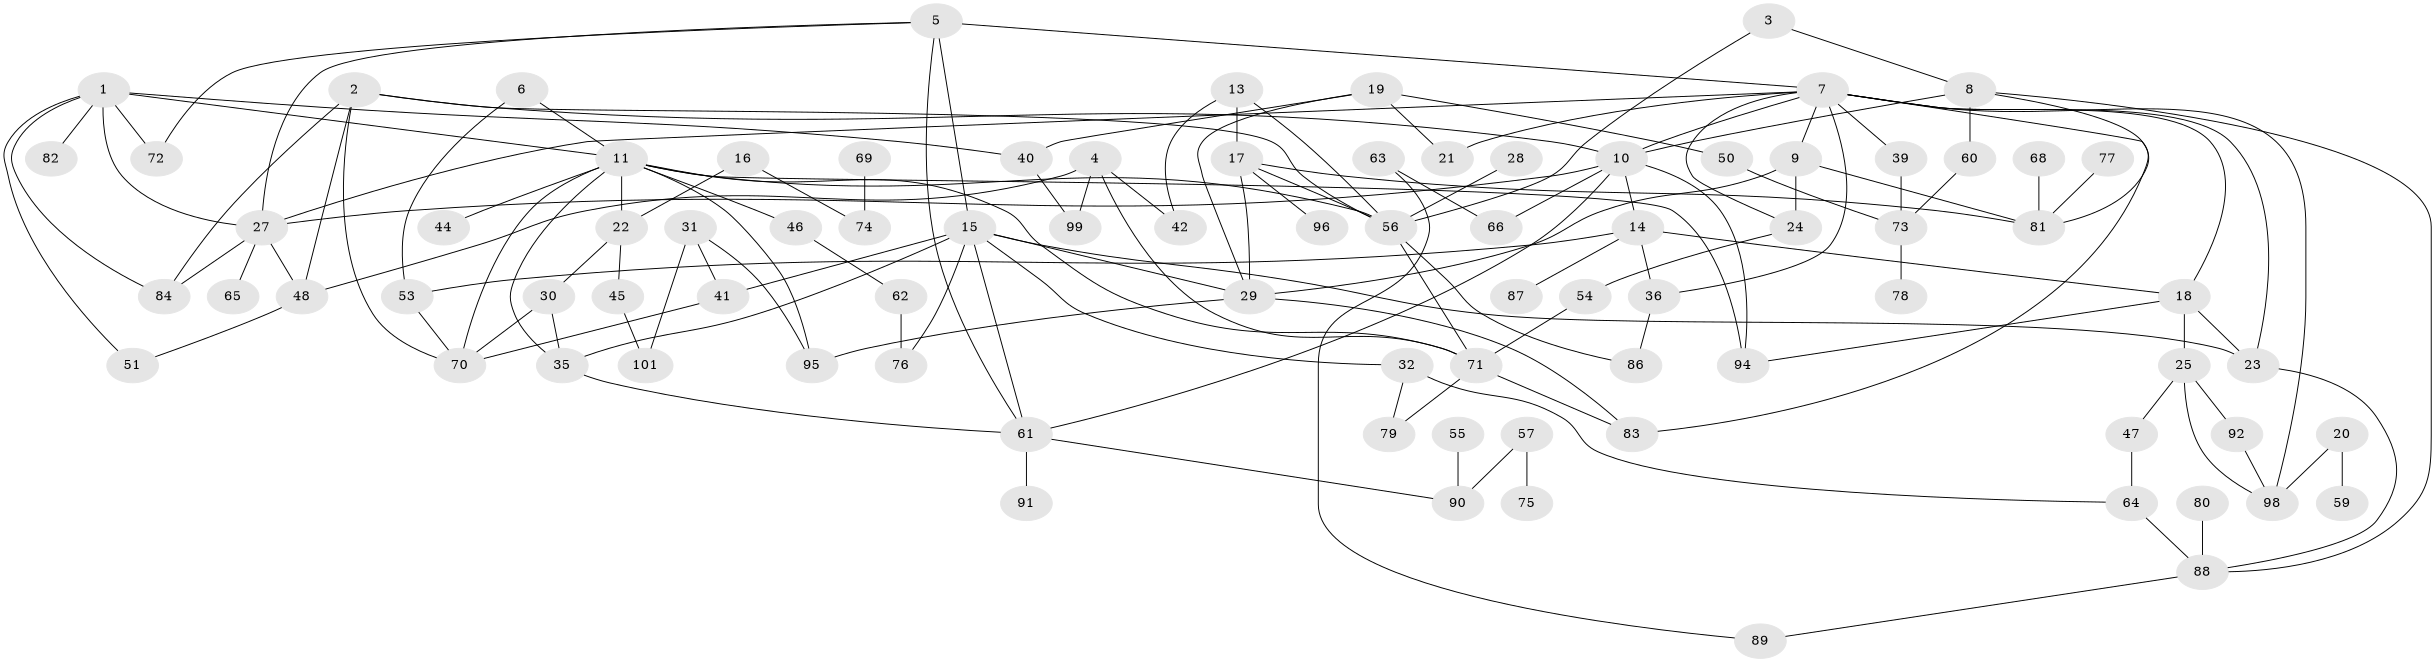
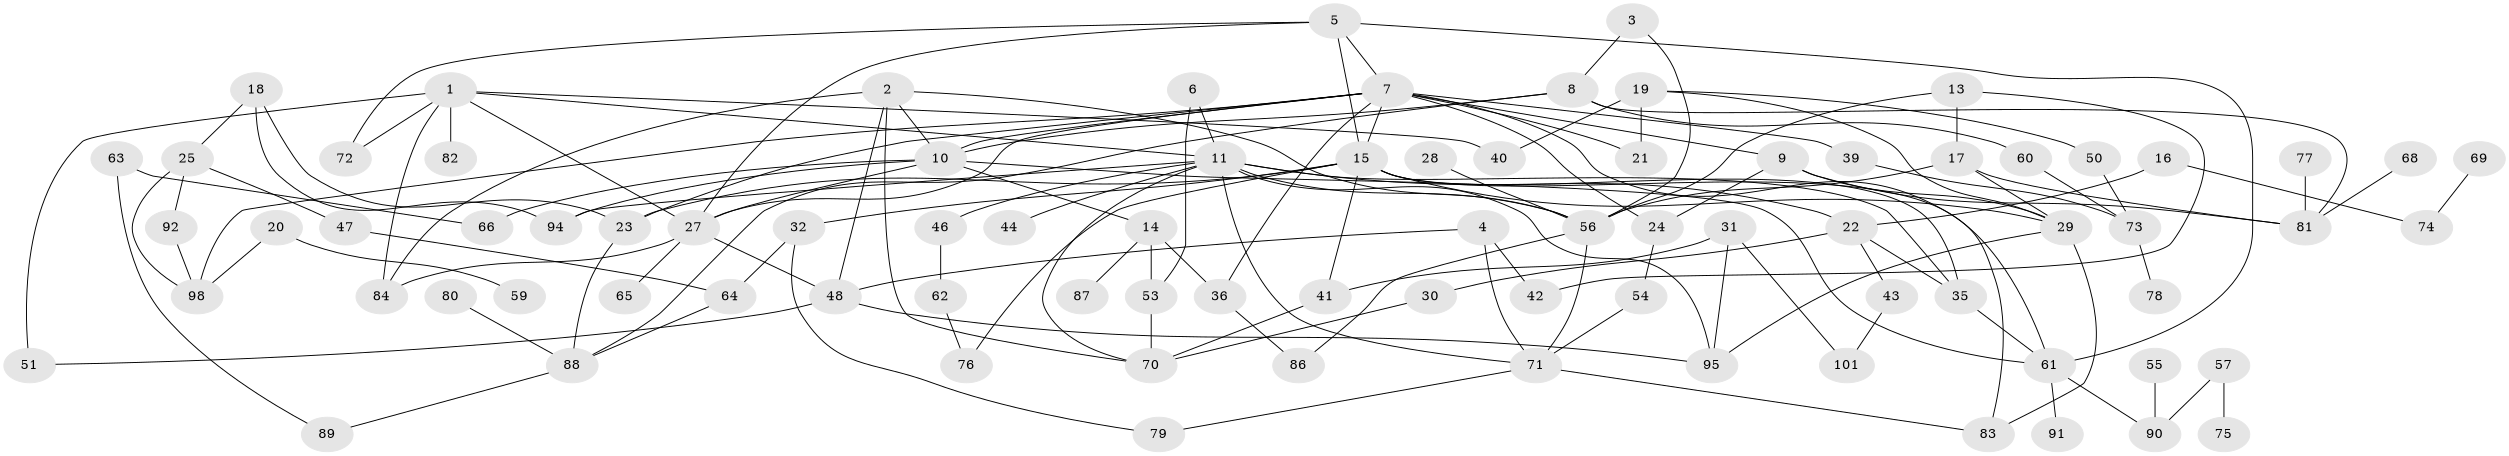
(2194, 130) -> (1375, 124)
(1075, 228) -> none
(1322, 228) -> none
(1911, 263) -> none
(618, 297) -> (1892, 297)
(556, 331) -> (1899, 258)
none -> (1293, 337)
